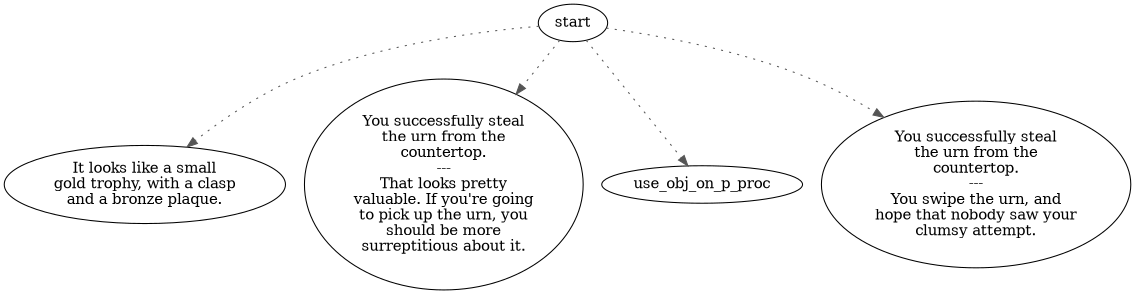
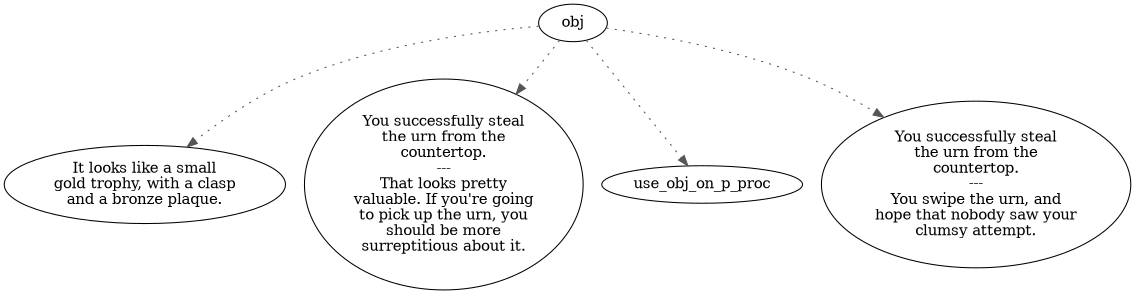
(573, 23) -> (573, 23)
